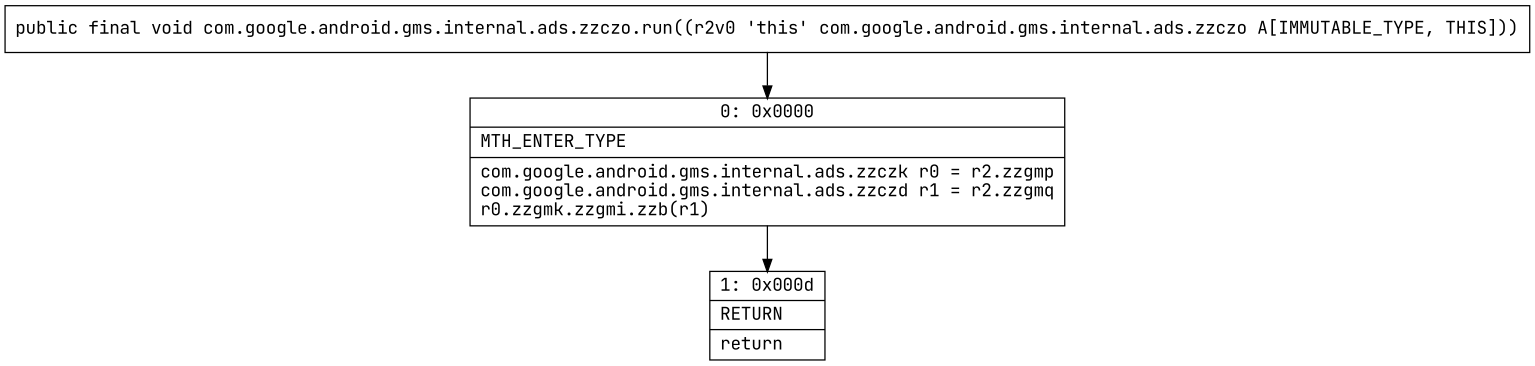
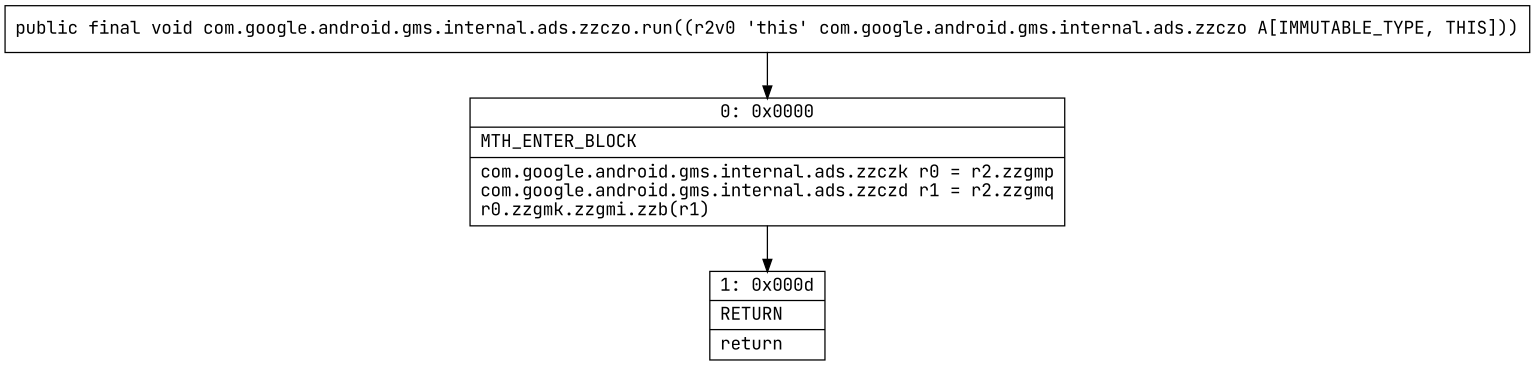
(554, 142) -> (559, 142)
